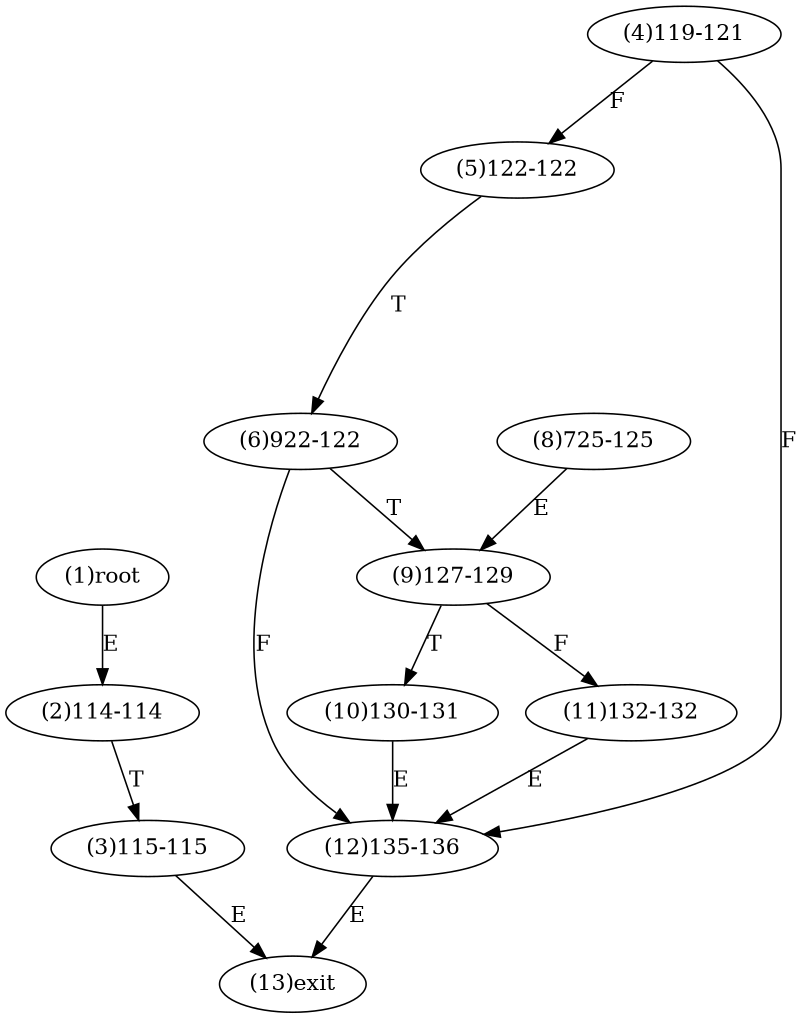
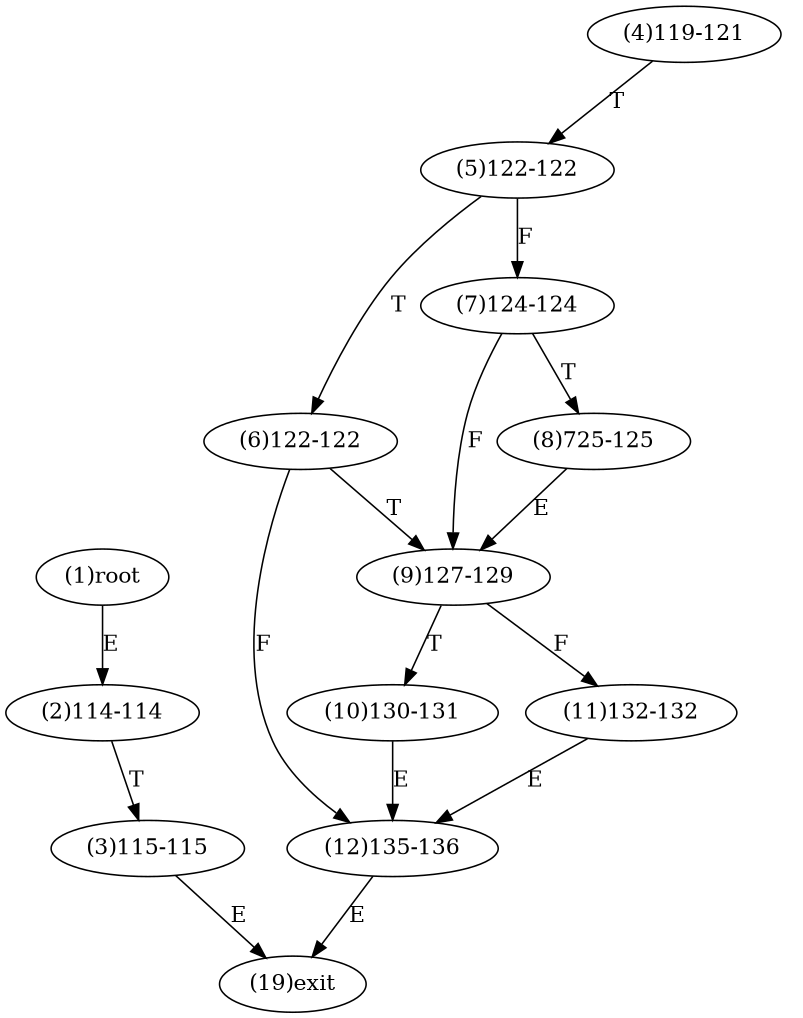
(617, 102) -> (617, 102)
none -> (517, 306)
(301, 441) -> (301, 441)
(781, 536) -> none
(293, 984) -> (293, 984)
